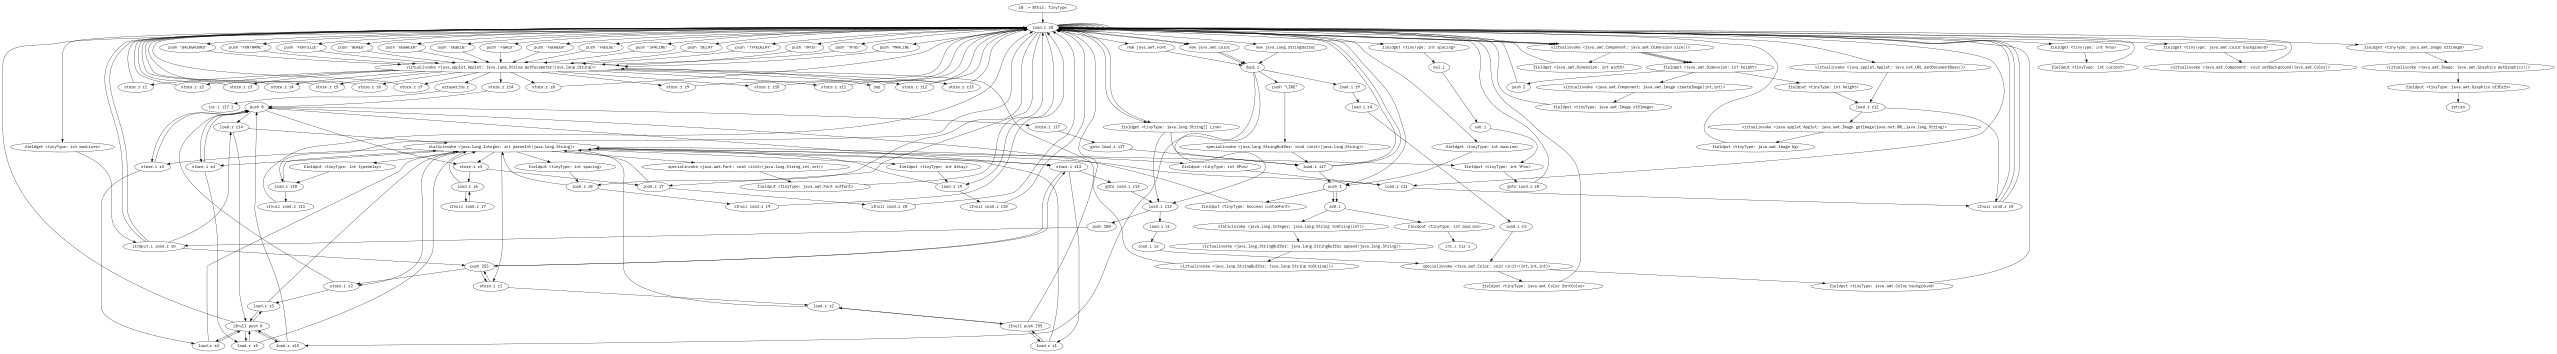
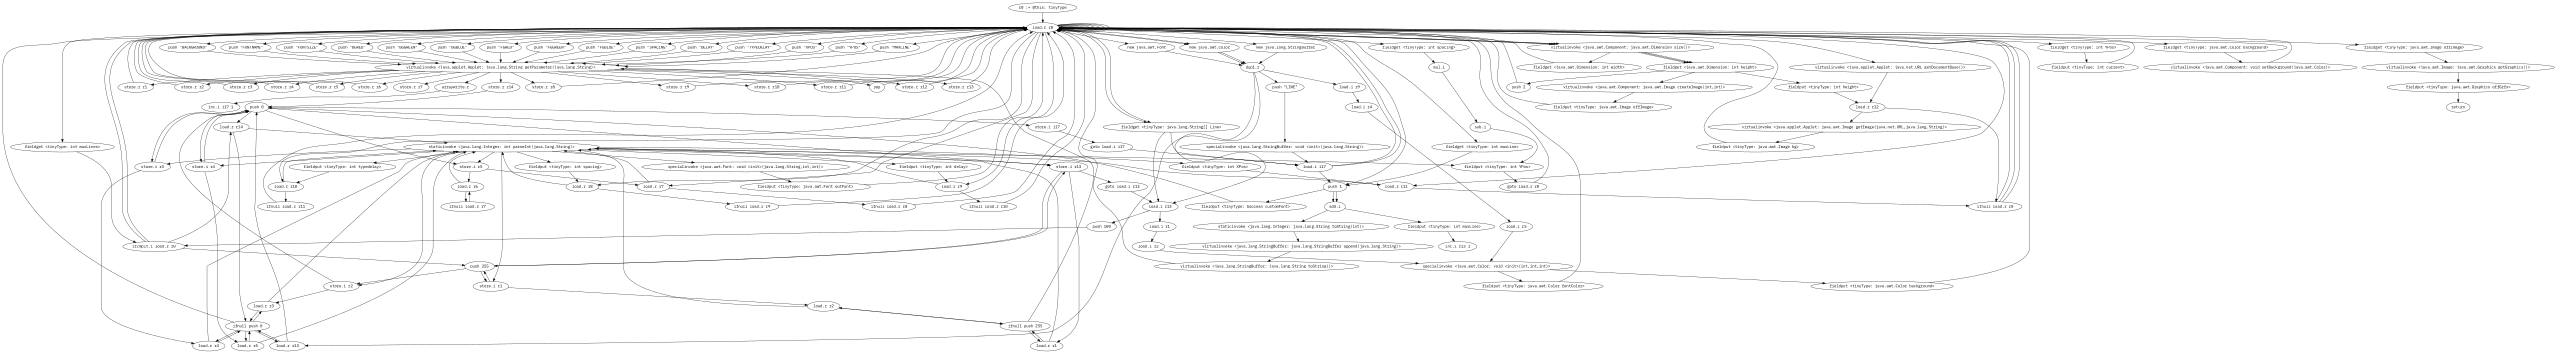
(460, 30) -> none
